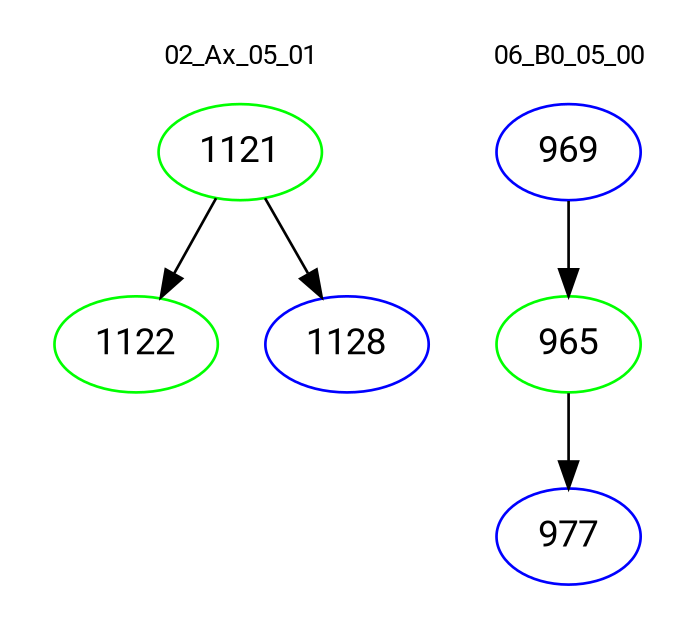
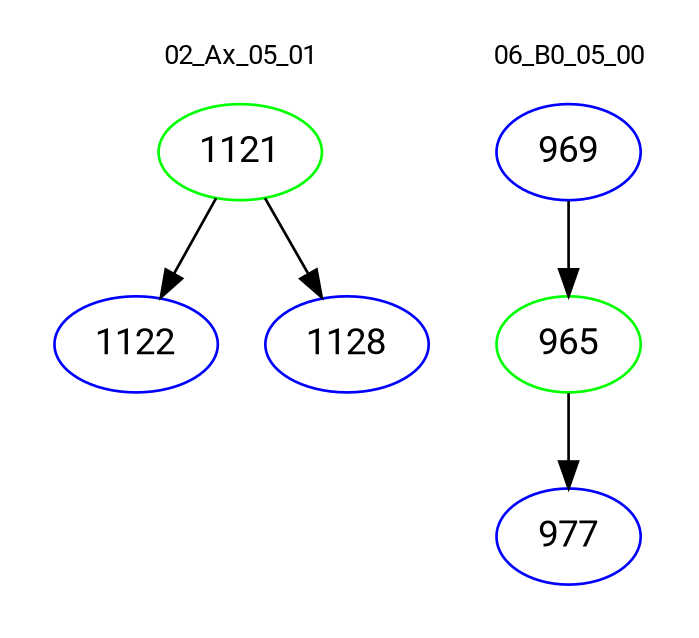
(136, 344) -> (136, 344)
